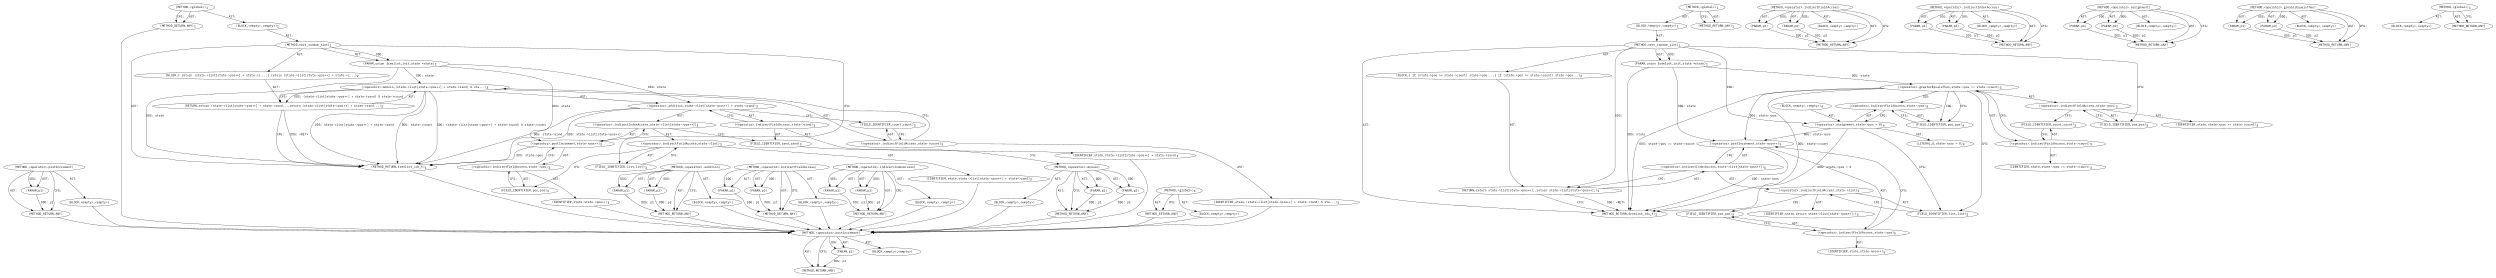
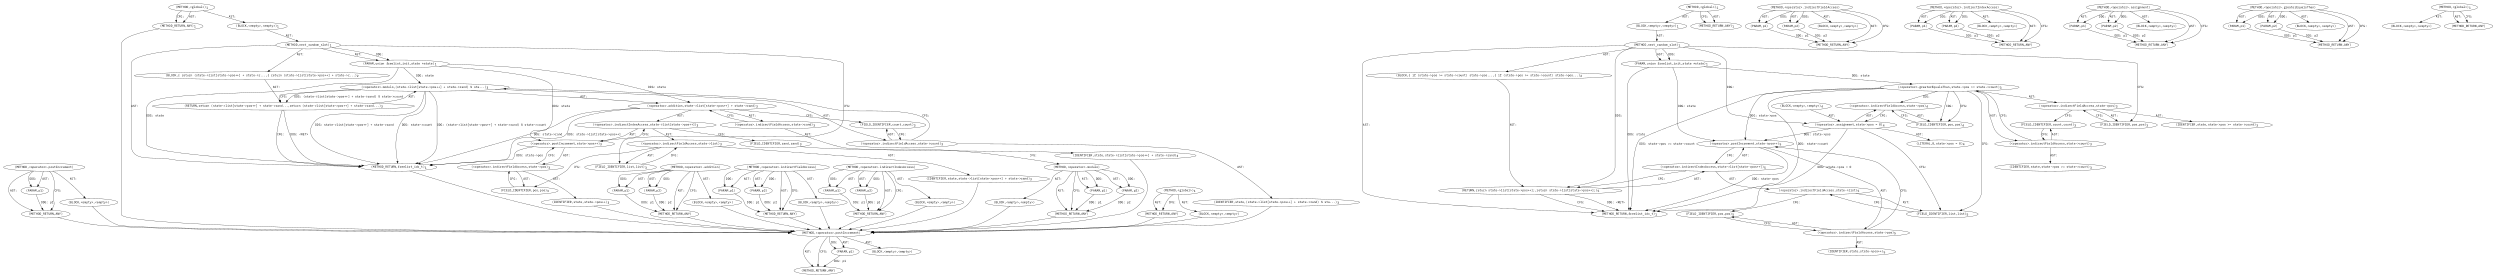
(775, 133) -> none
(1811, 214) -> none
